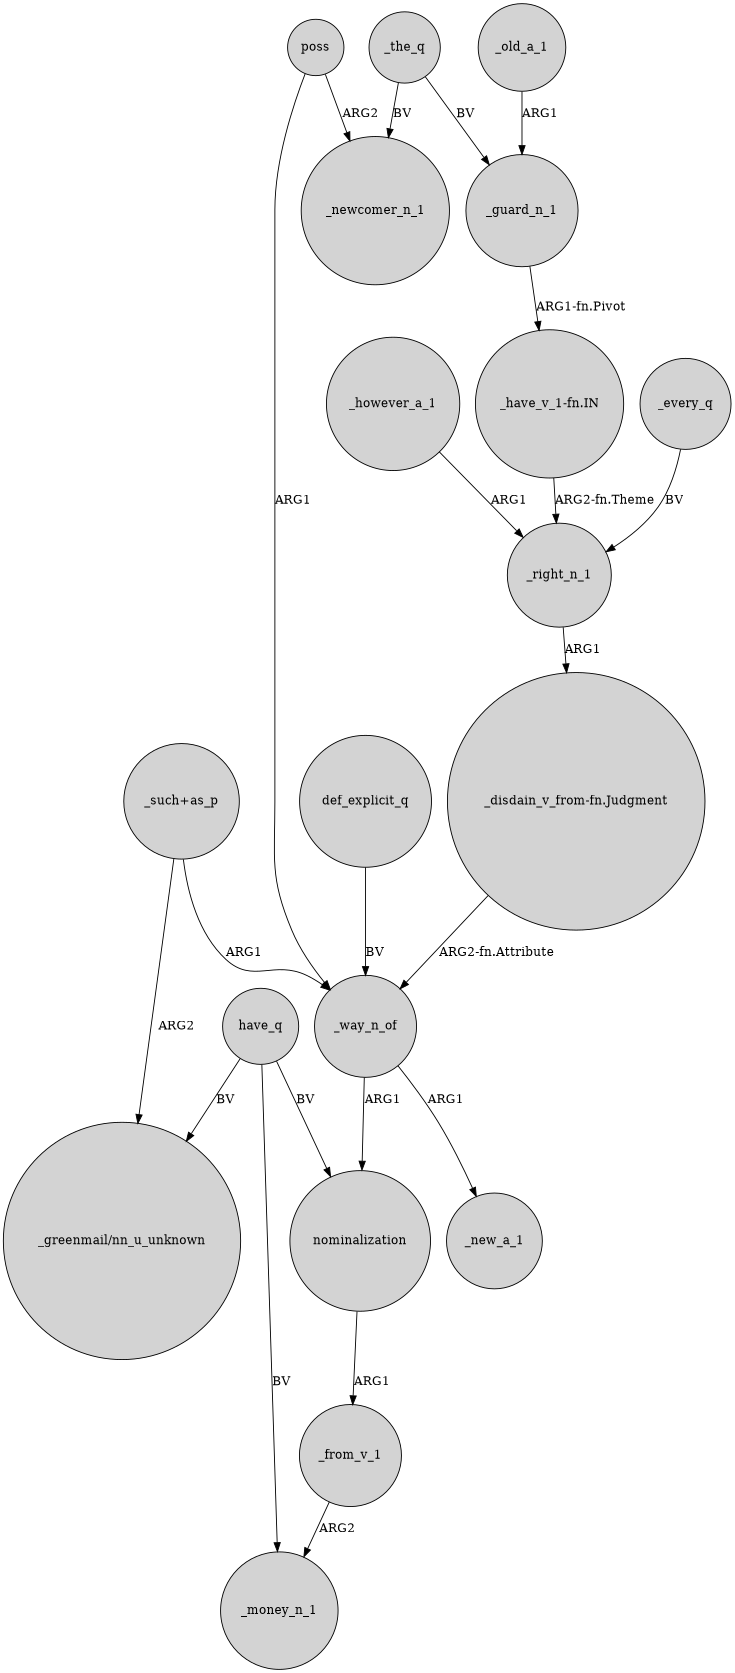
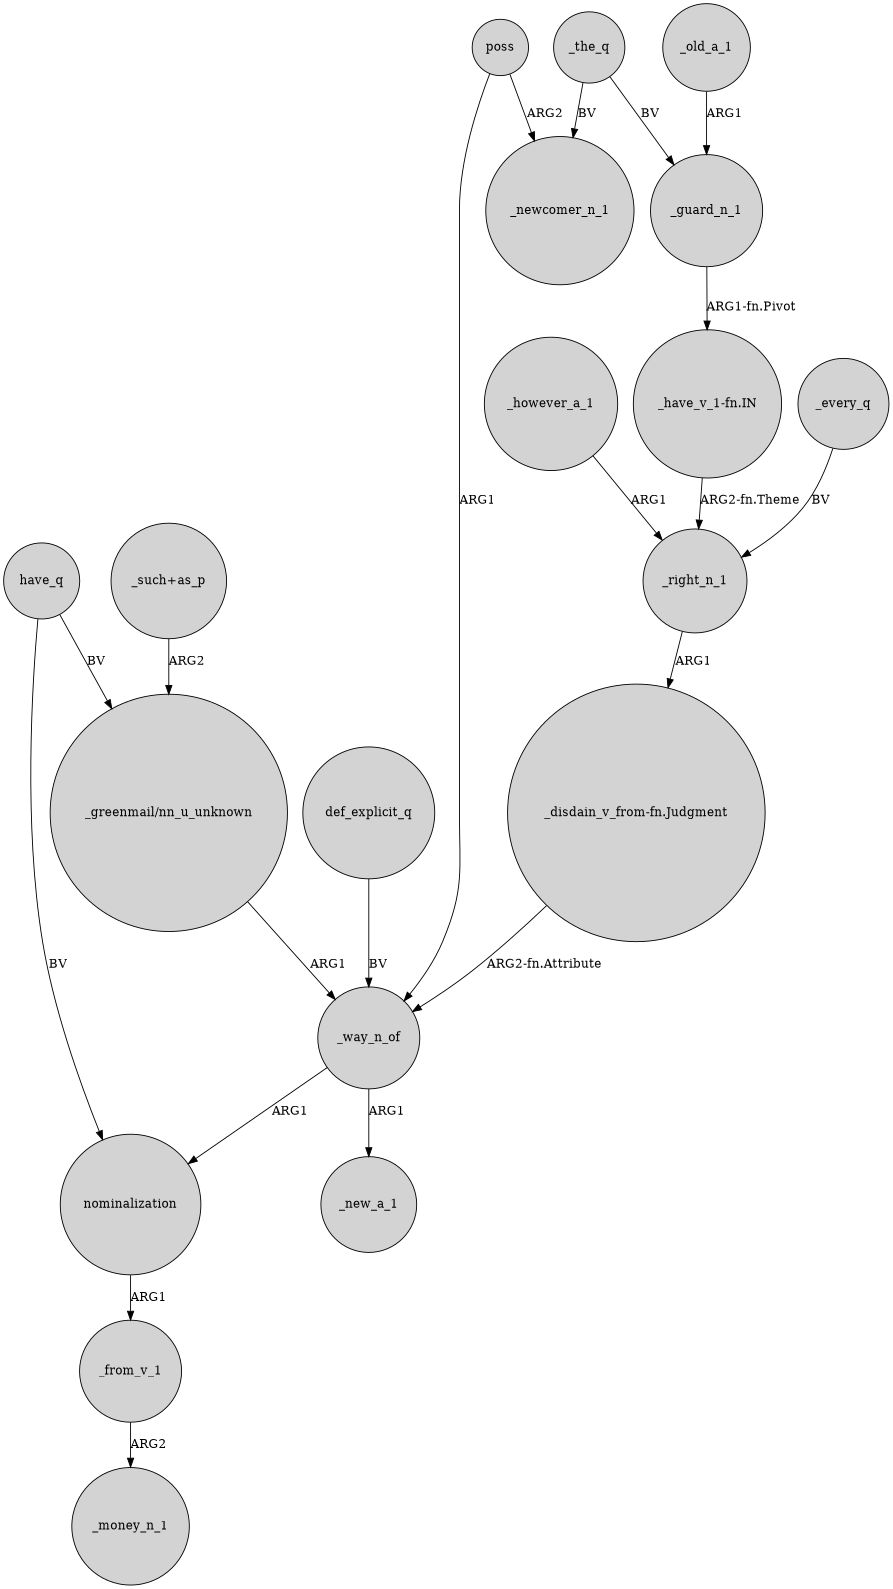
(223, 957) -> (288, 947)
(270, 1304) -> none
